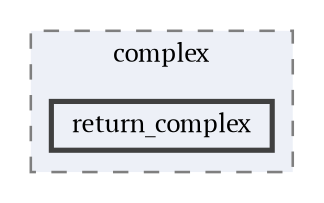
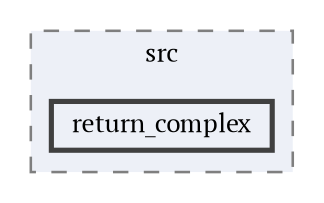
(162, 55) -> (162, 55)
